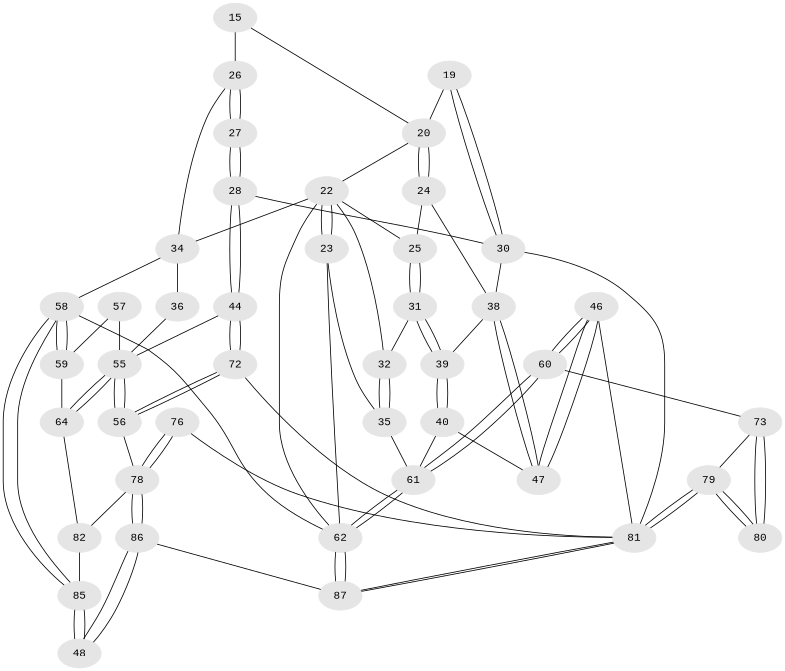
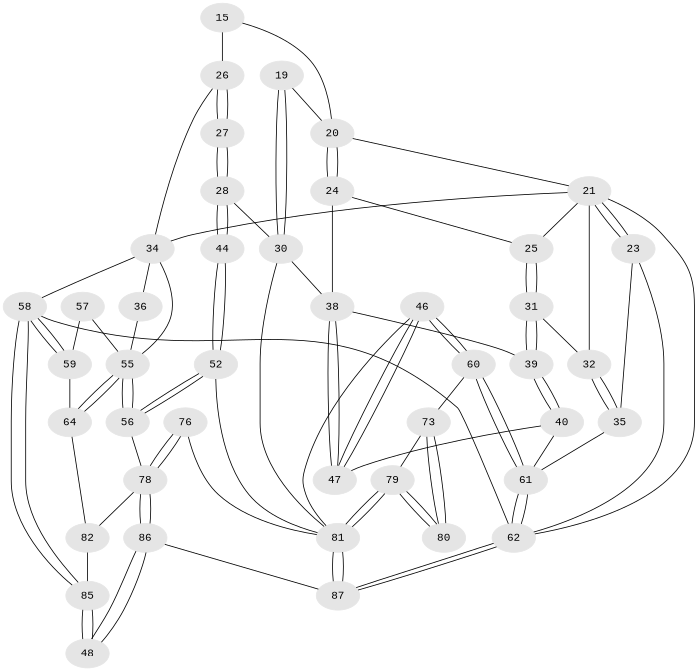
(327, 191) -> (589, 191)
(177, 336) -> (172, 312)
(235, 364) -> (216, 364)
